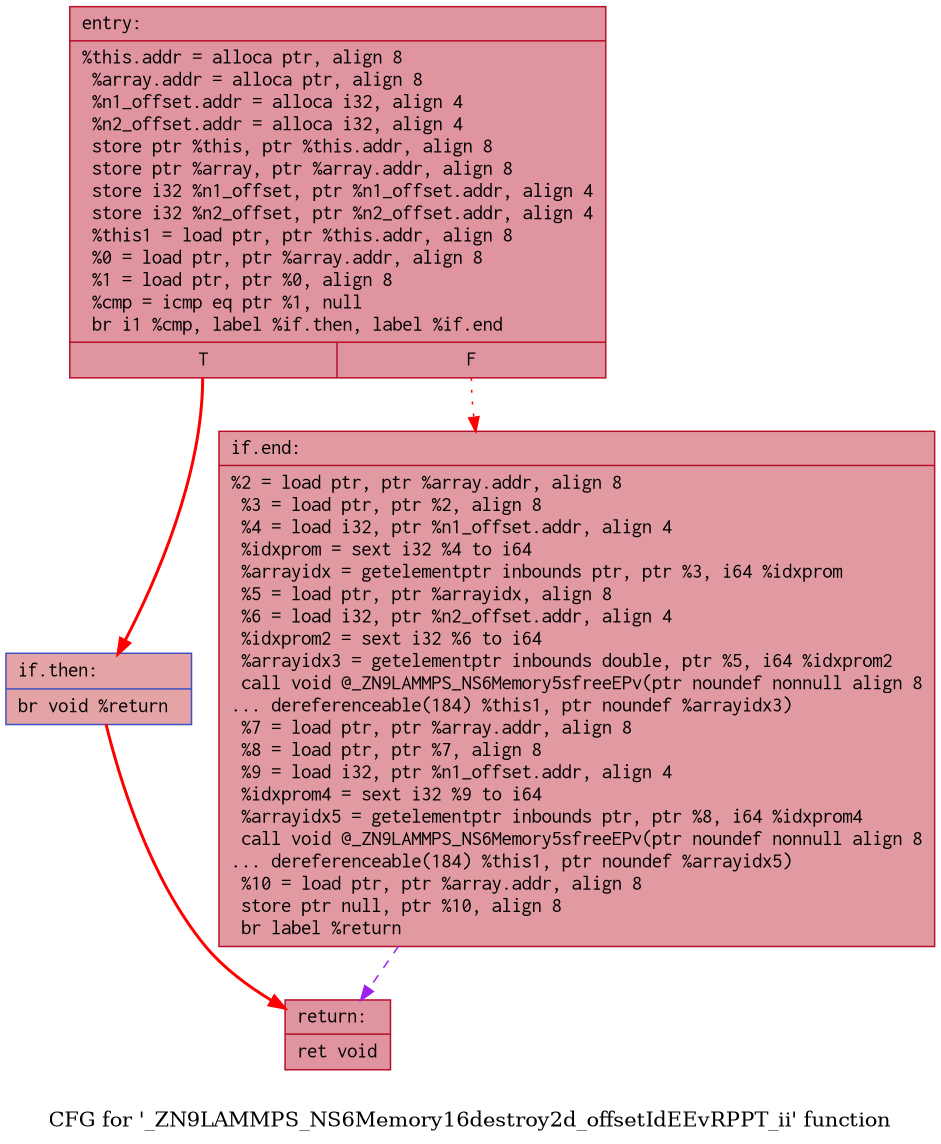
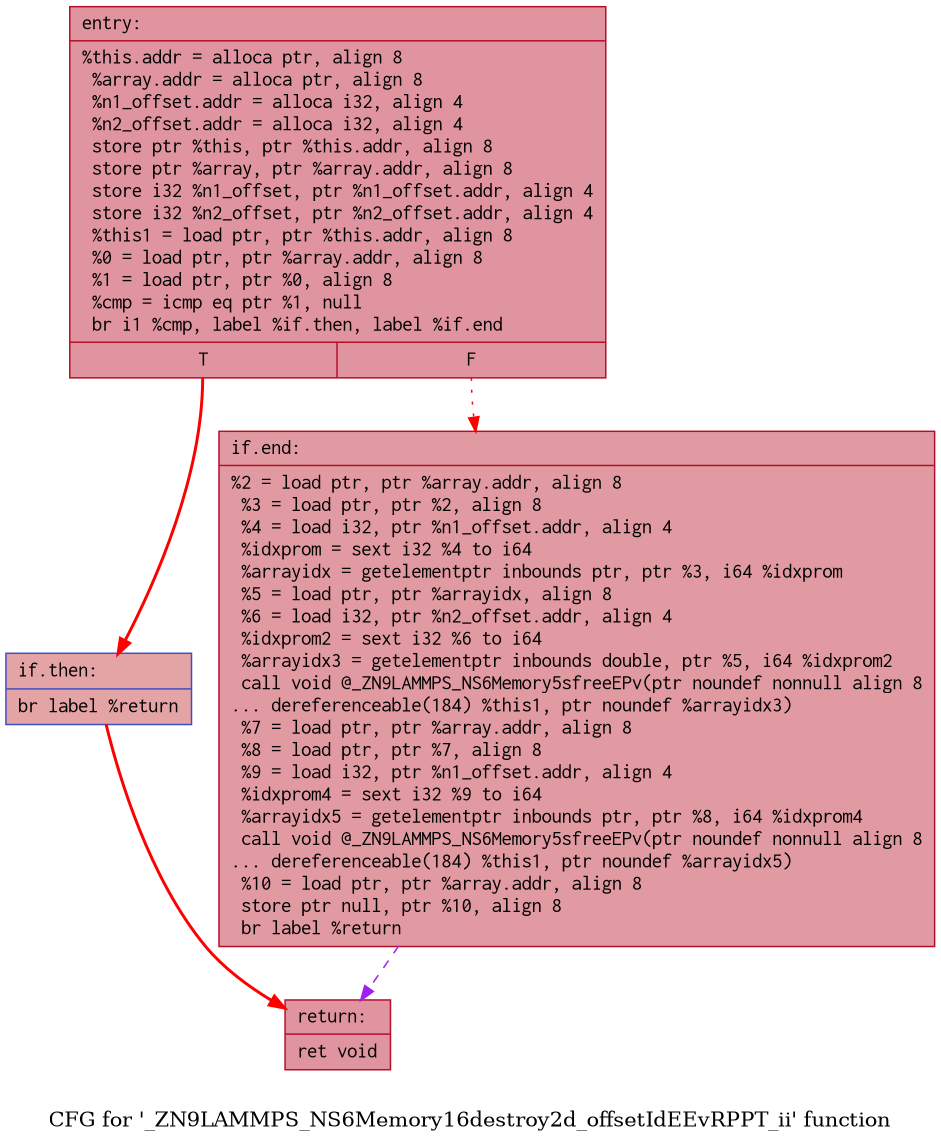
(94, 706) -> (99, 706)
